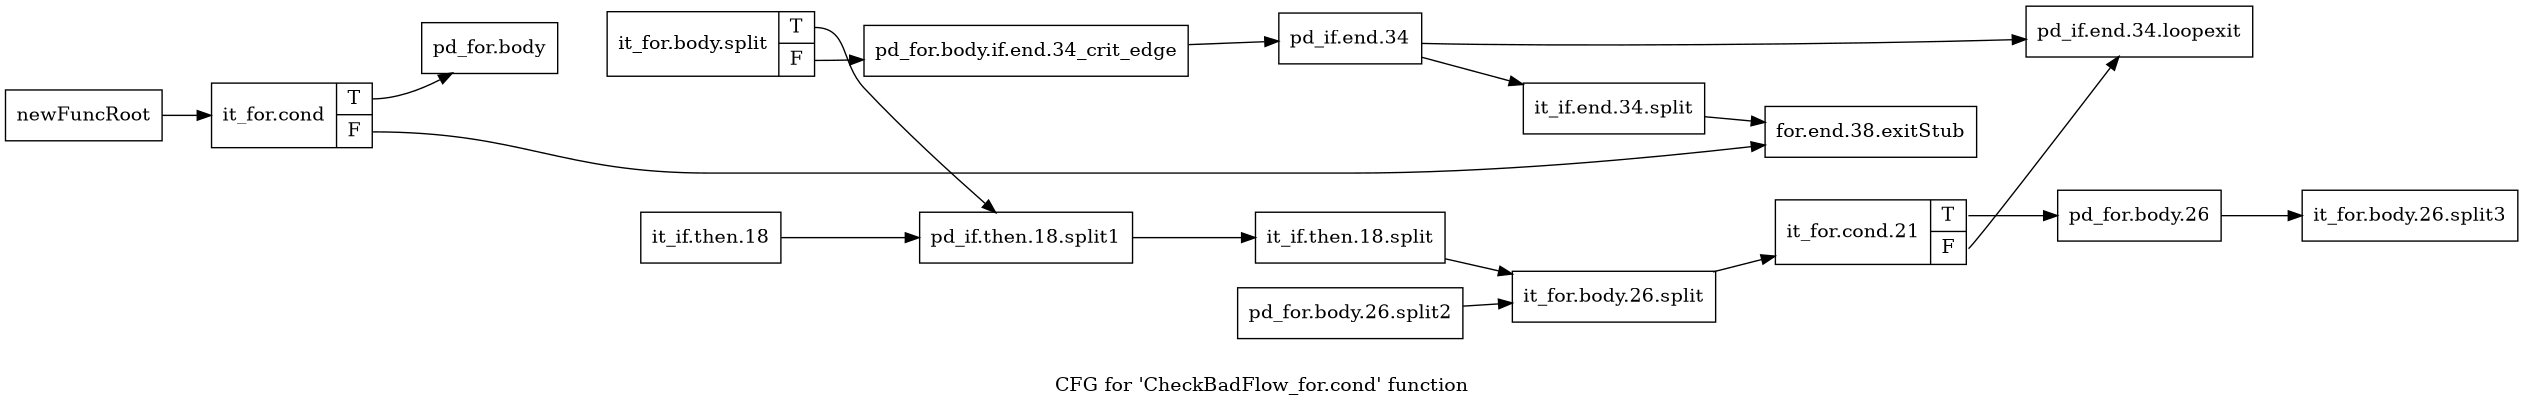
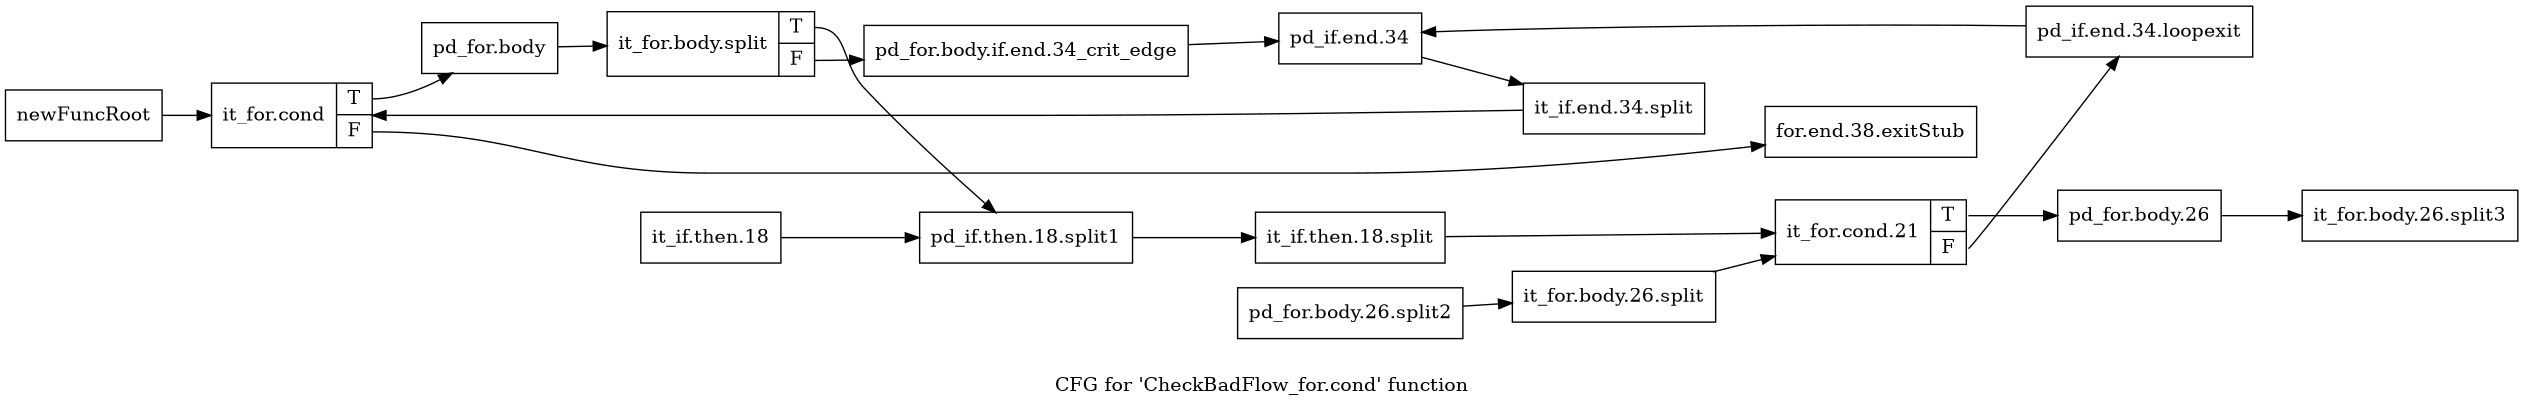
(1717, 44) -> (1731, 26)
none -> (575, 46)
(1728, 119) -> (955, 115)
(1472, 265) -> (1603, 235)
